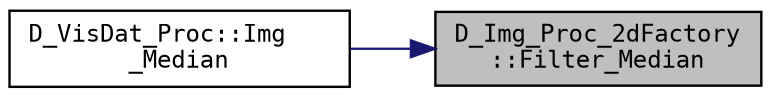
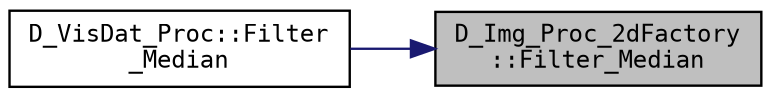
(180, 49) -> (180, 49)
